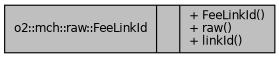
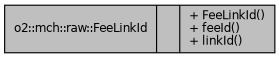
(210, 28) -> (215, 28)
